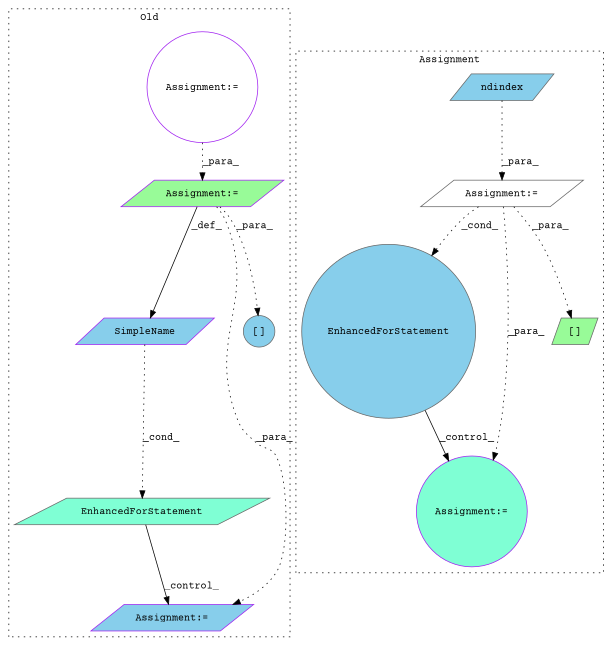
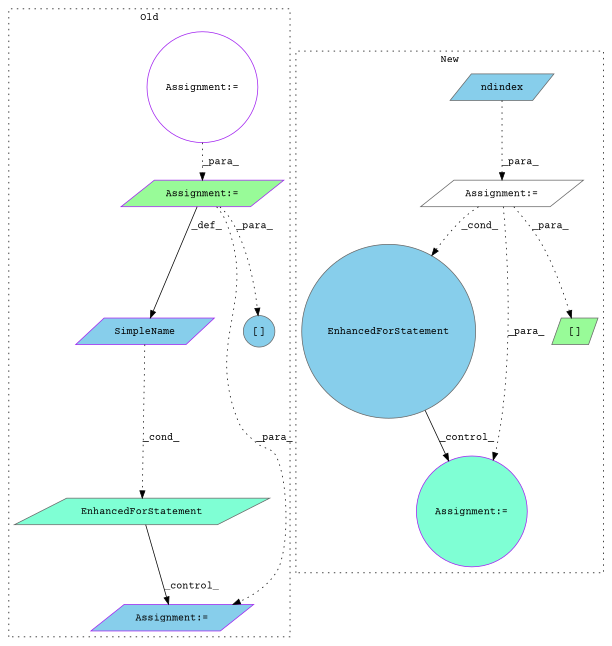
(450, 60) -> (450, 60)
